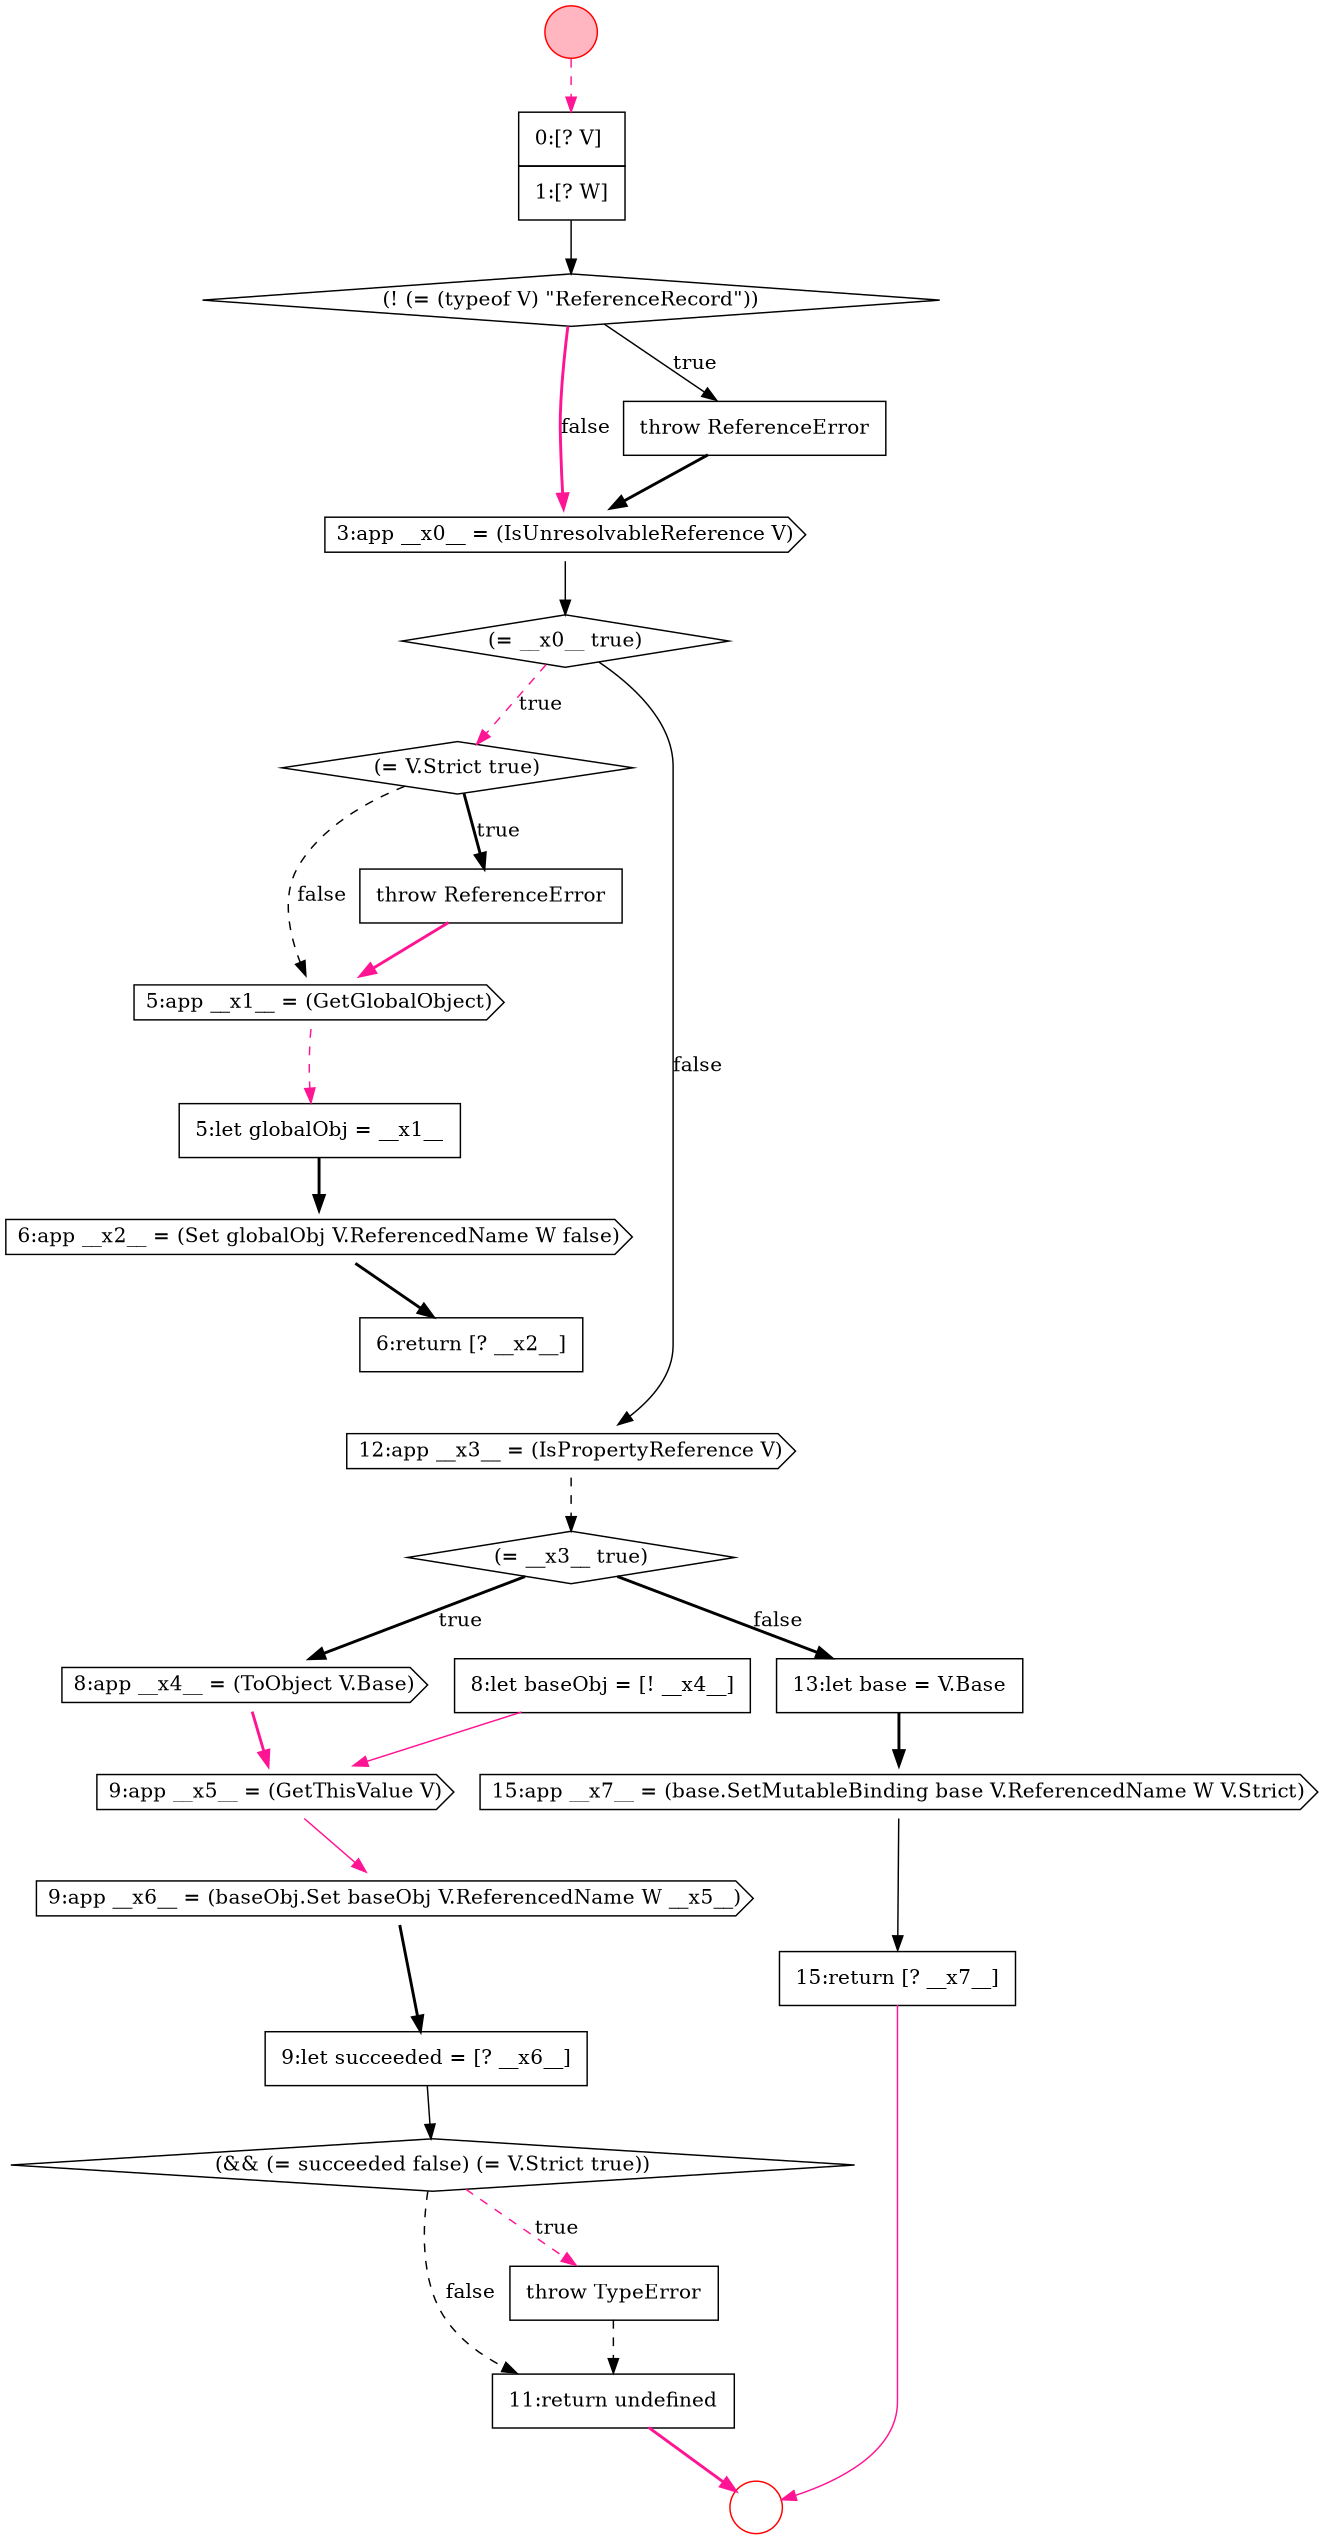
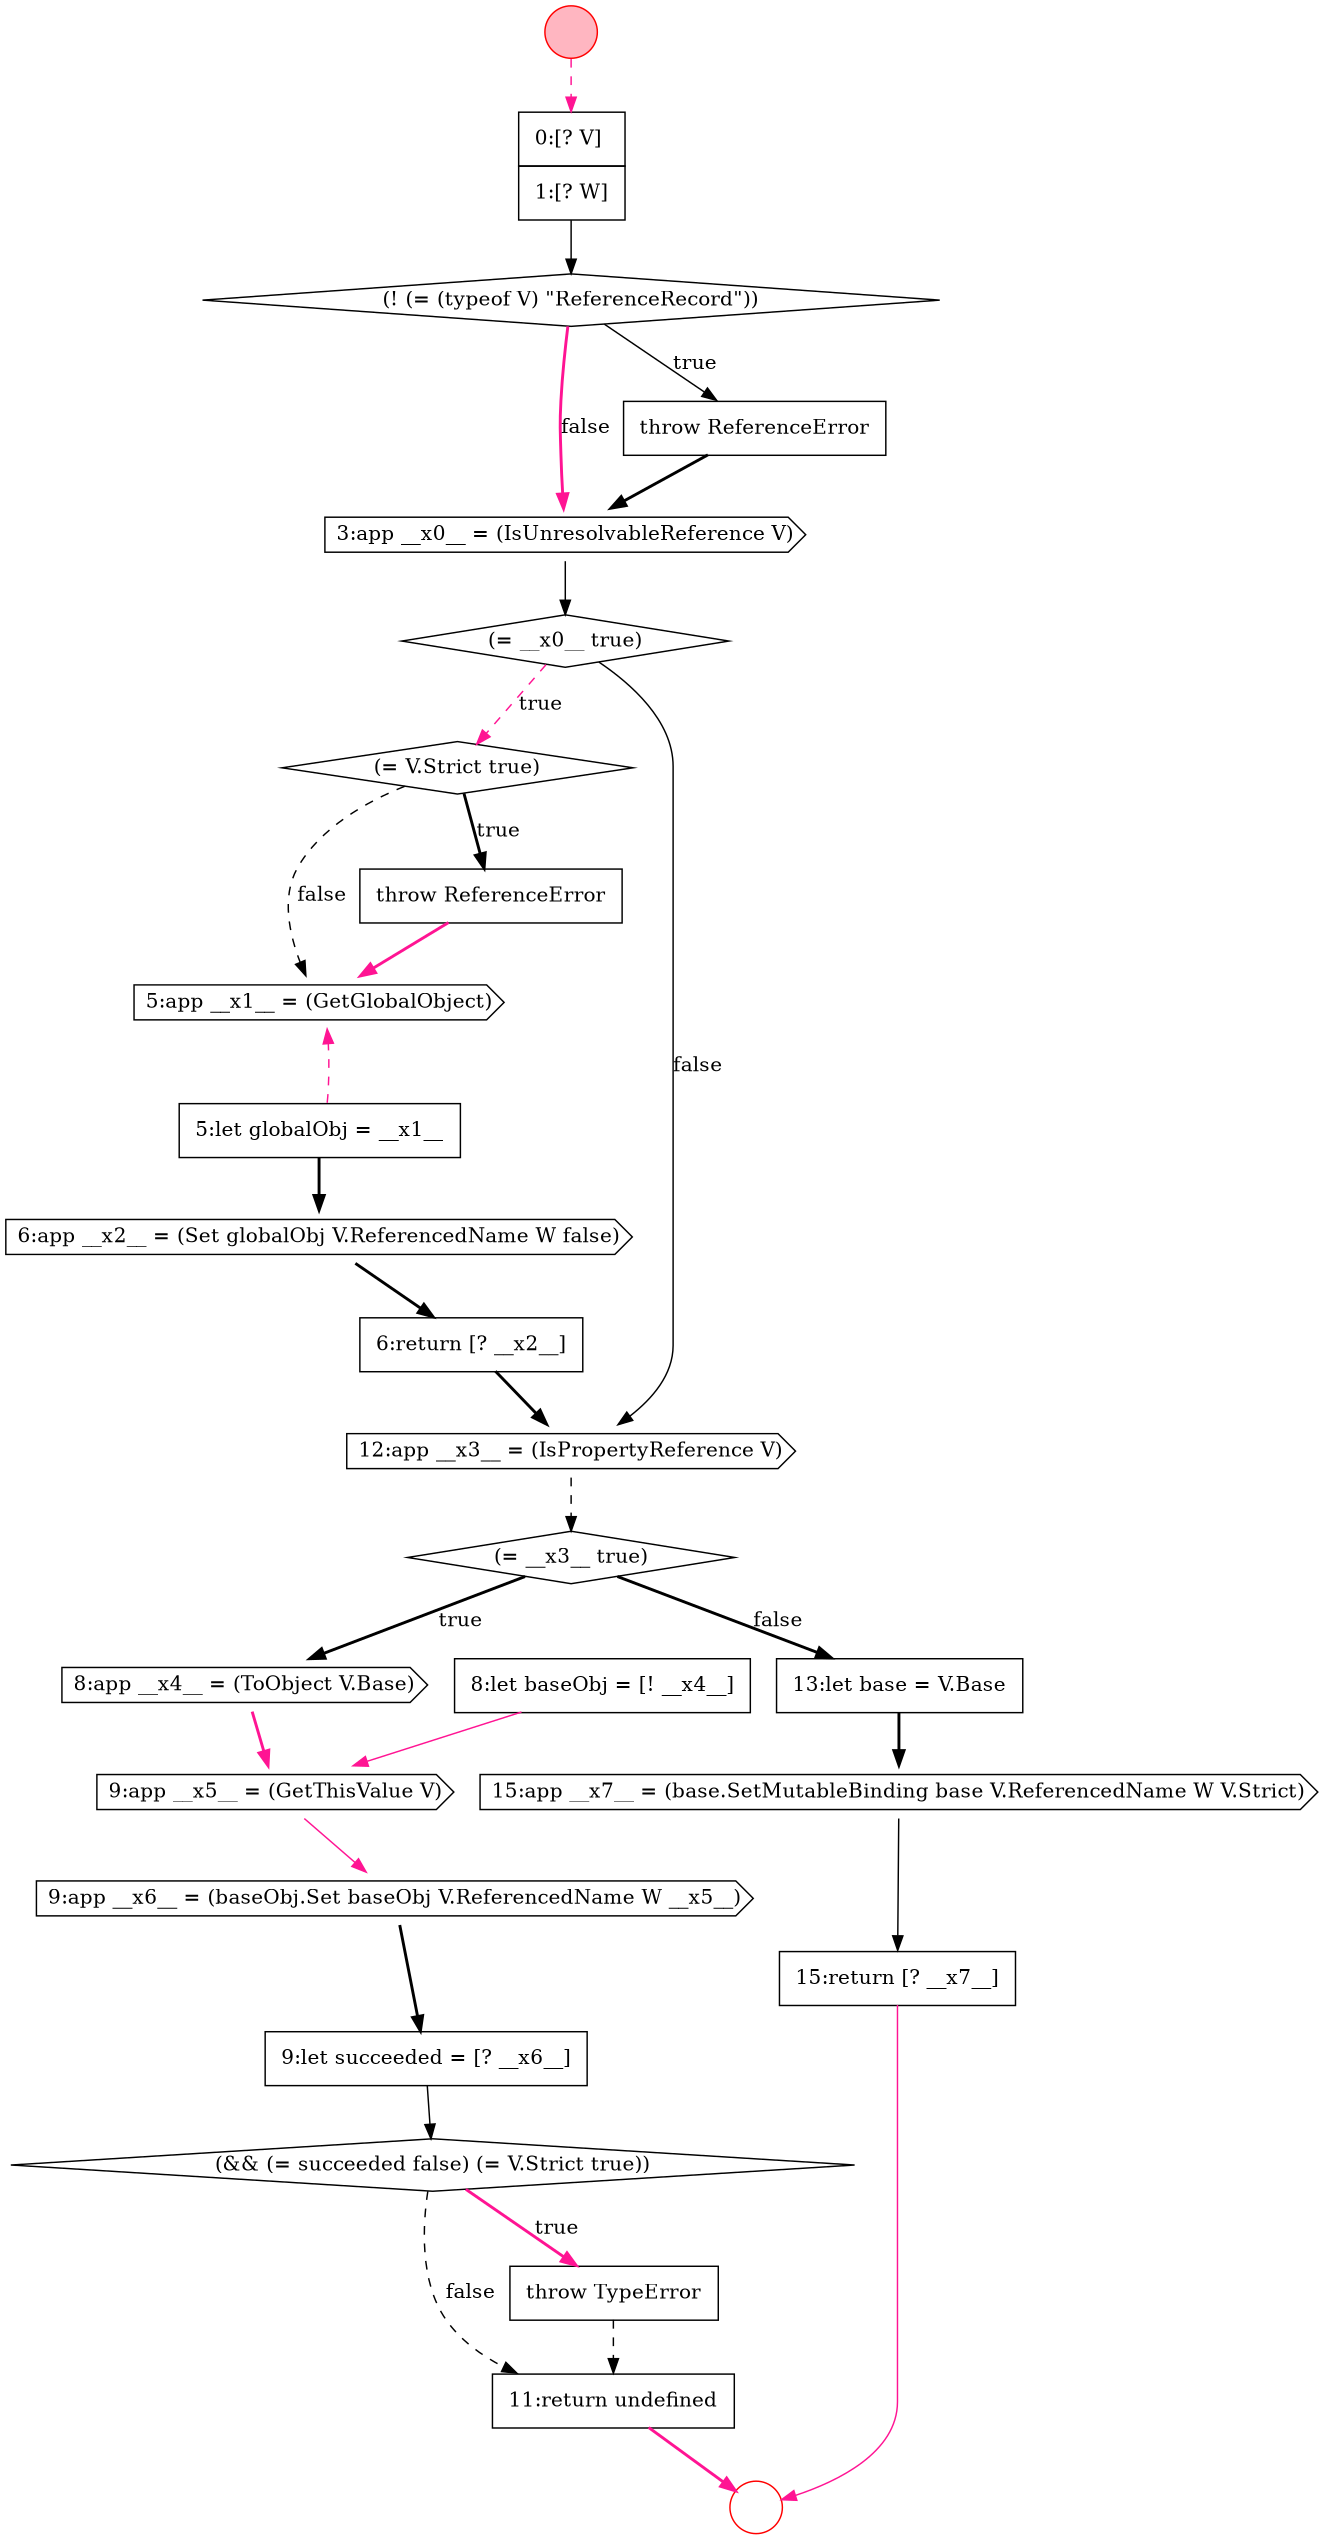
(309, 1059) -> (329, 1073)
none -> (516, 1392)
(515, 2223) -> (515, 2223)
